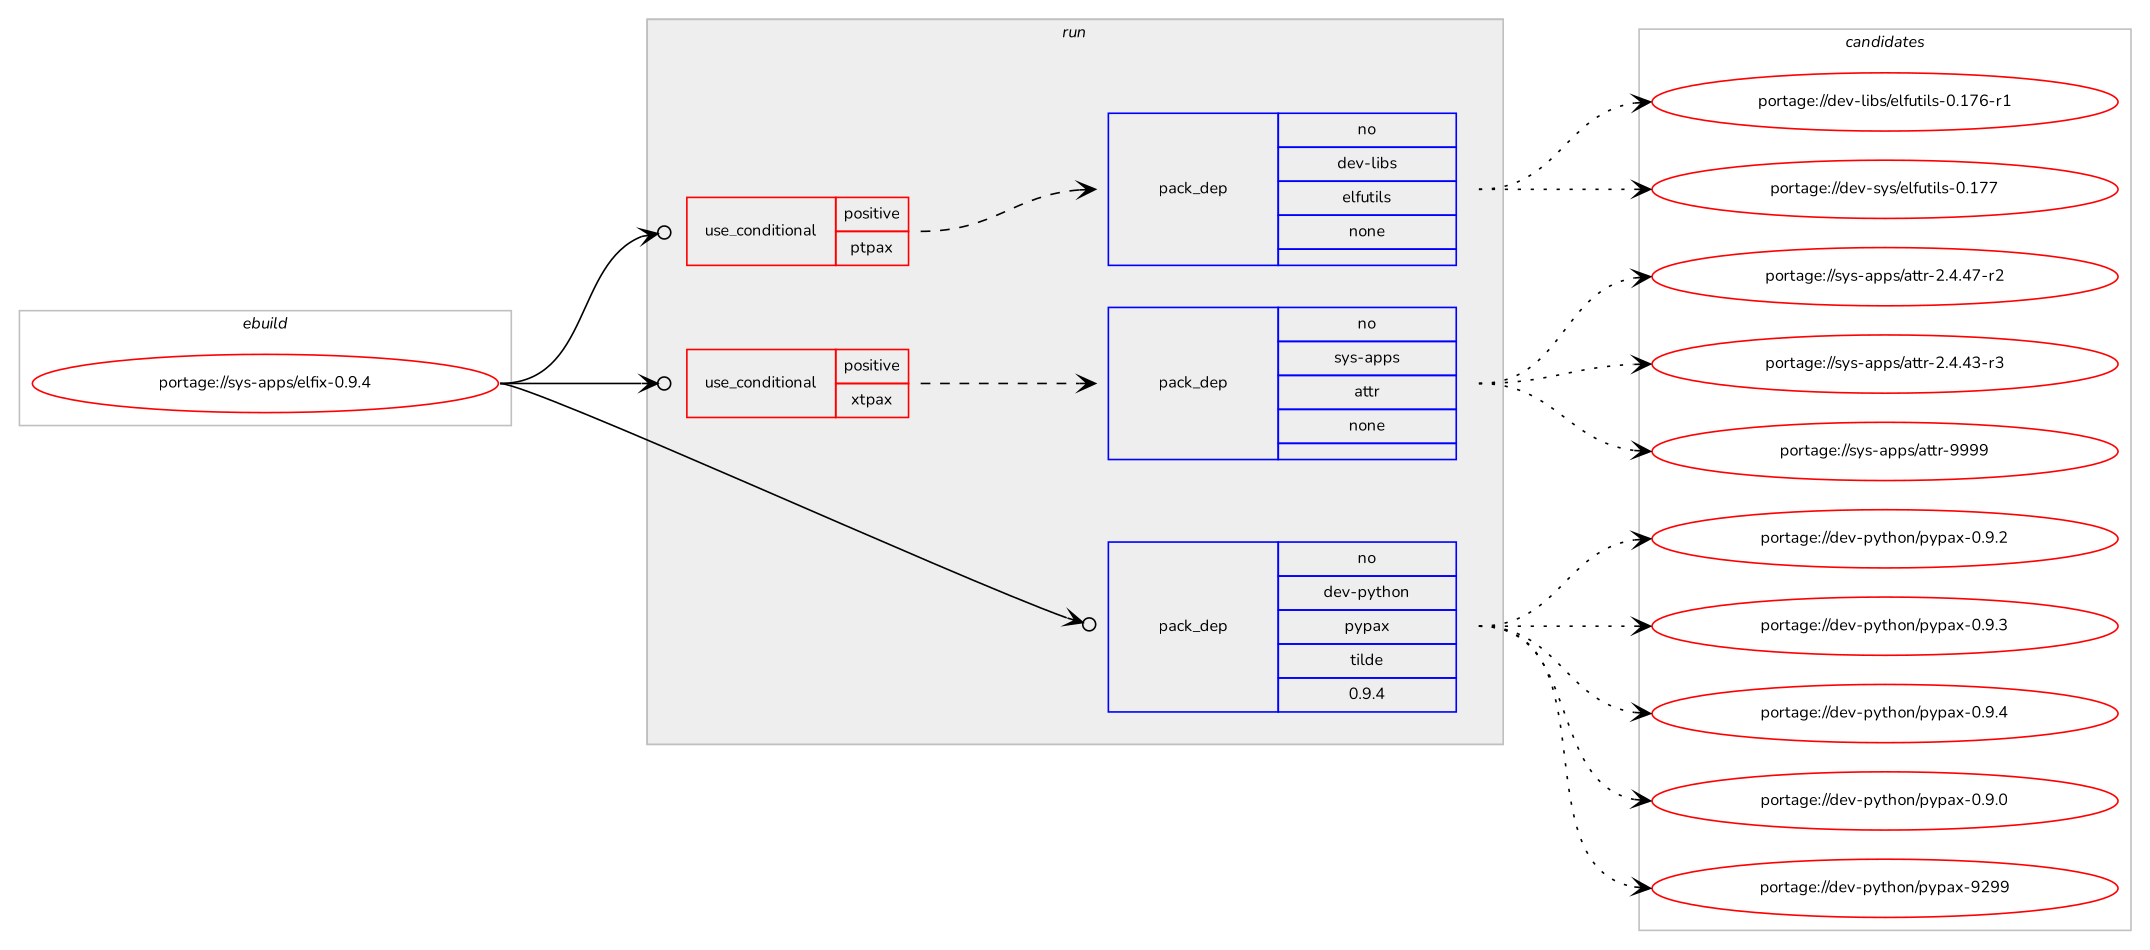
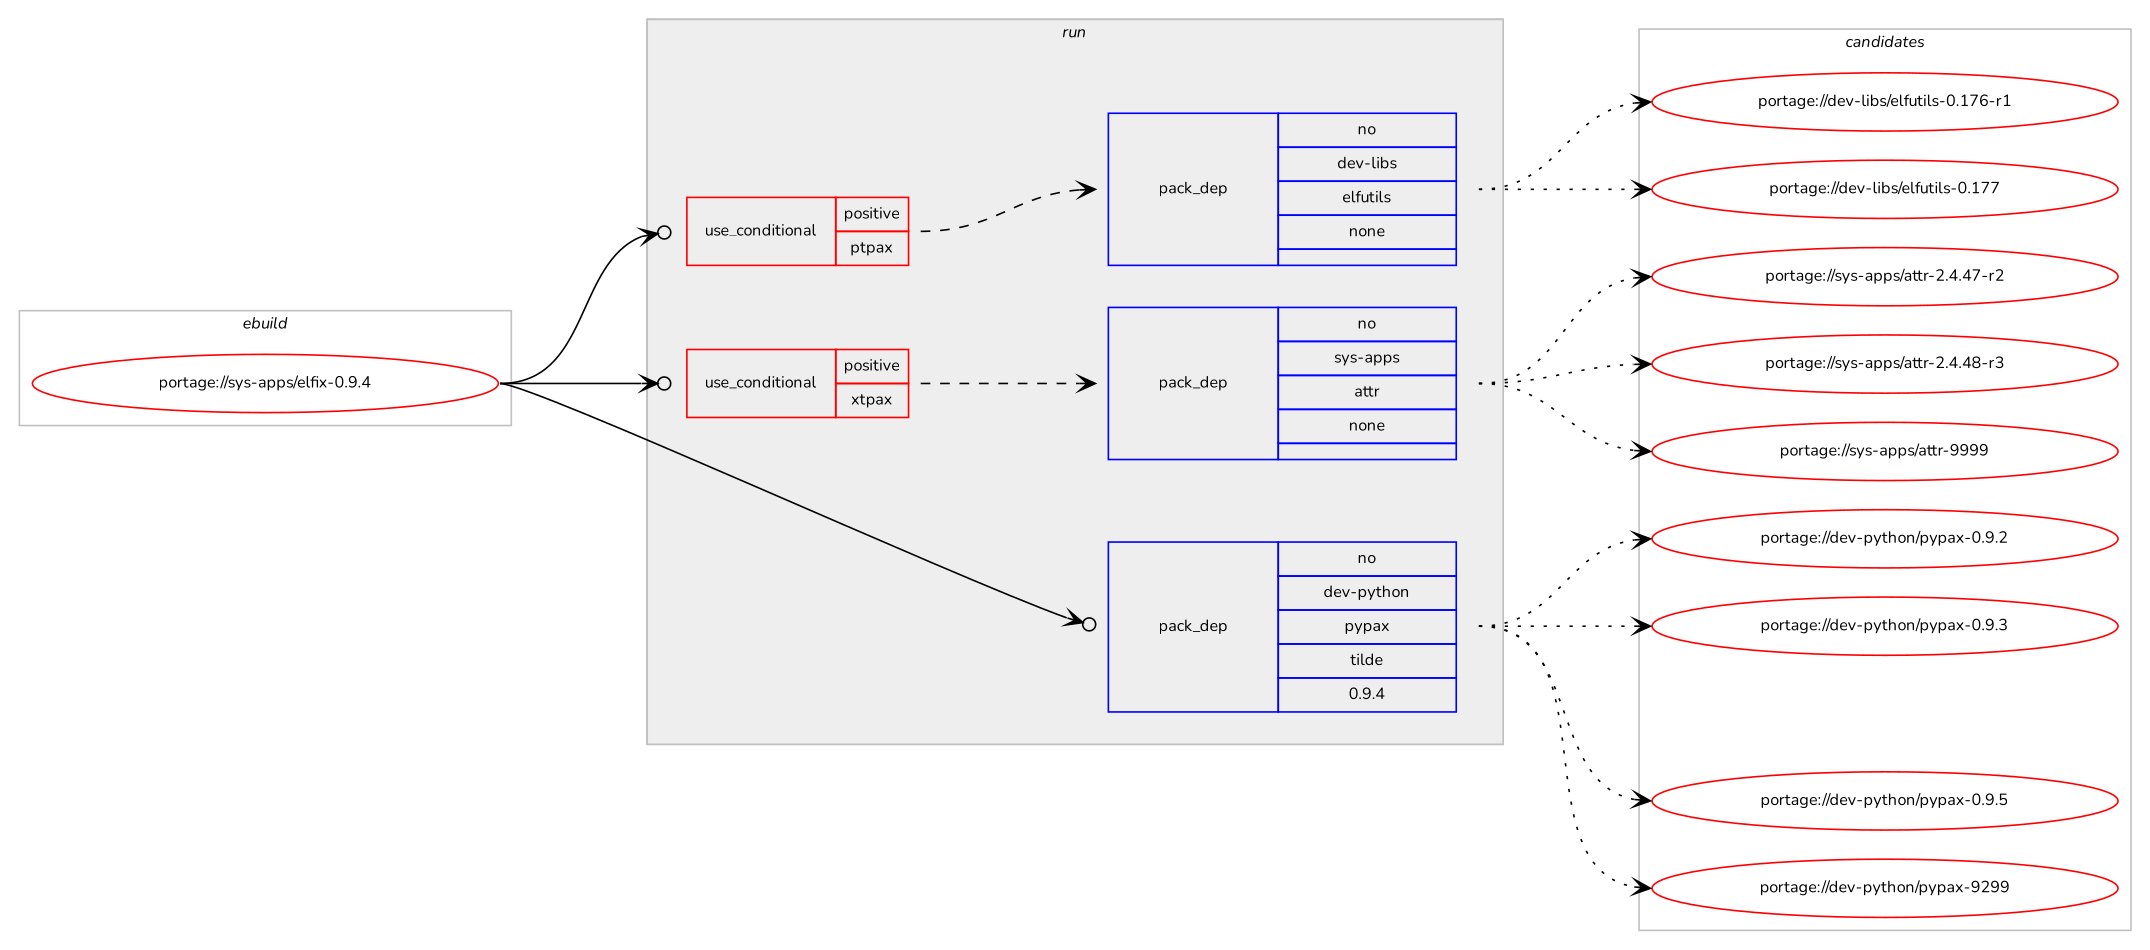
(1885, 189) -> (1885, 189)
(1885, 364) -> (1885, 364)
(1885, 714) -> none
(1885, 801) -> (1885, 801)
